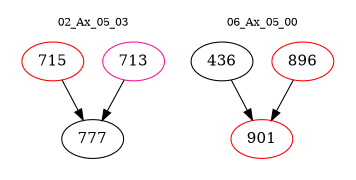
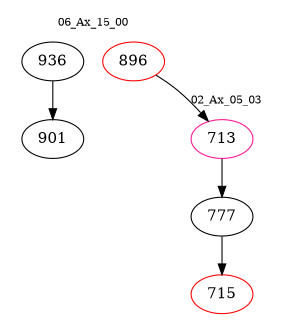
(262, 23) -> (93, 23)
(222, 61) -> (53, 61)
(70, 95) -> (222, 250)
(285, 95) -> (189, 101)
(262, 139) -> (53, 139)
